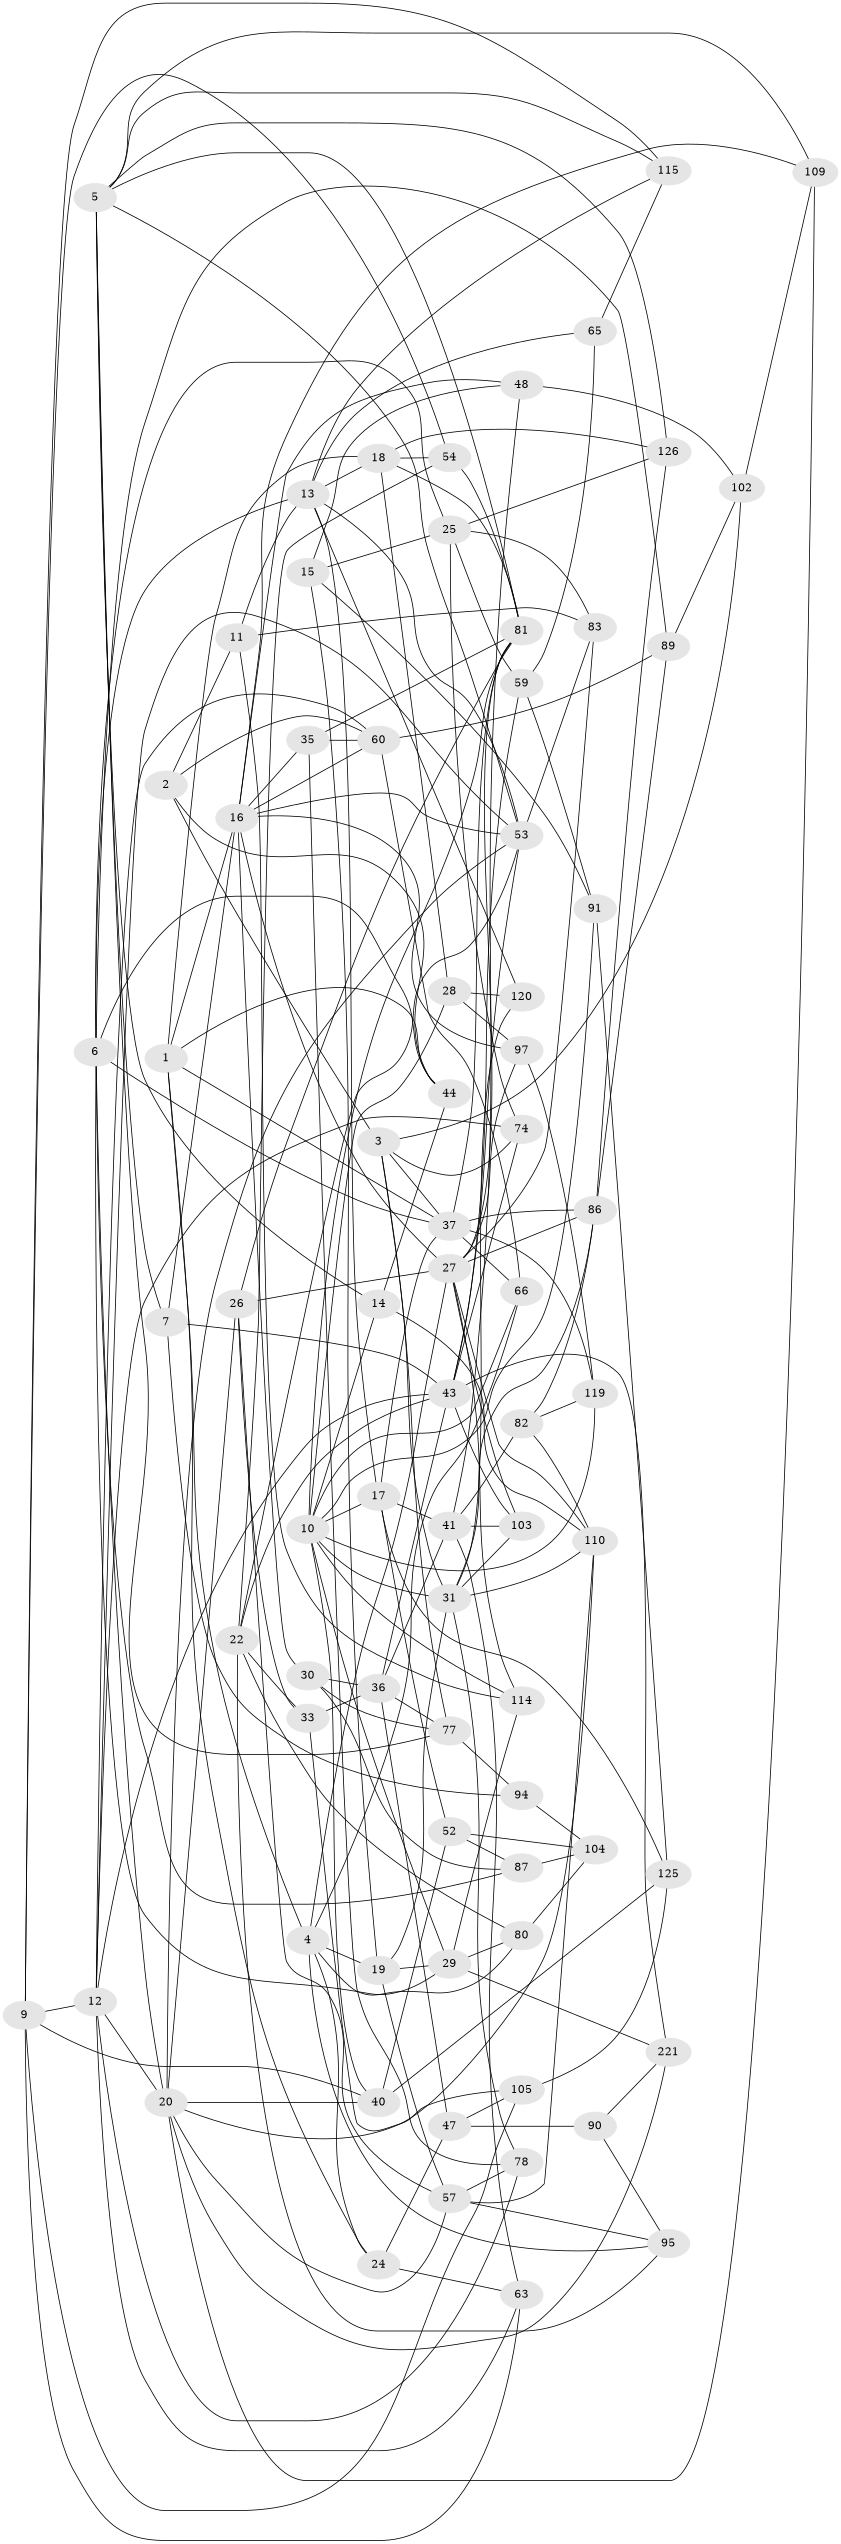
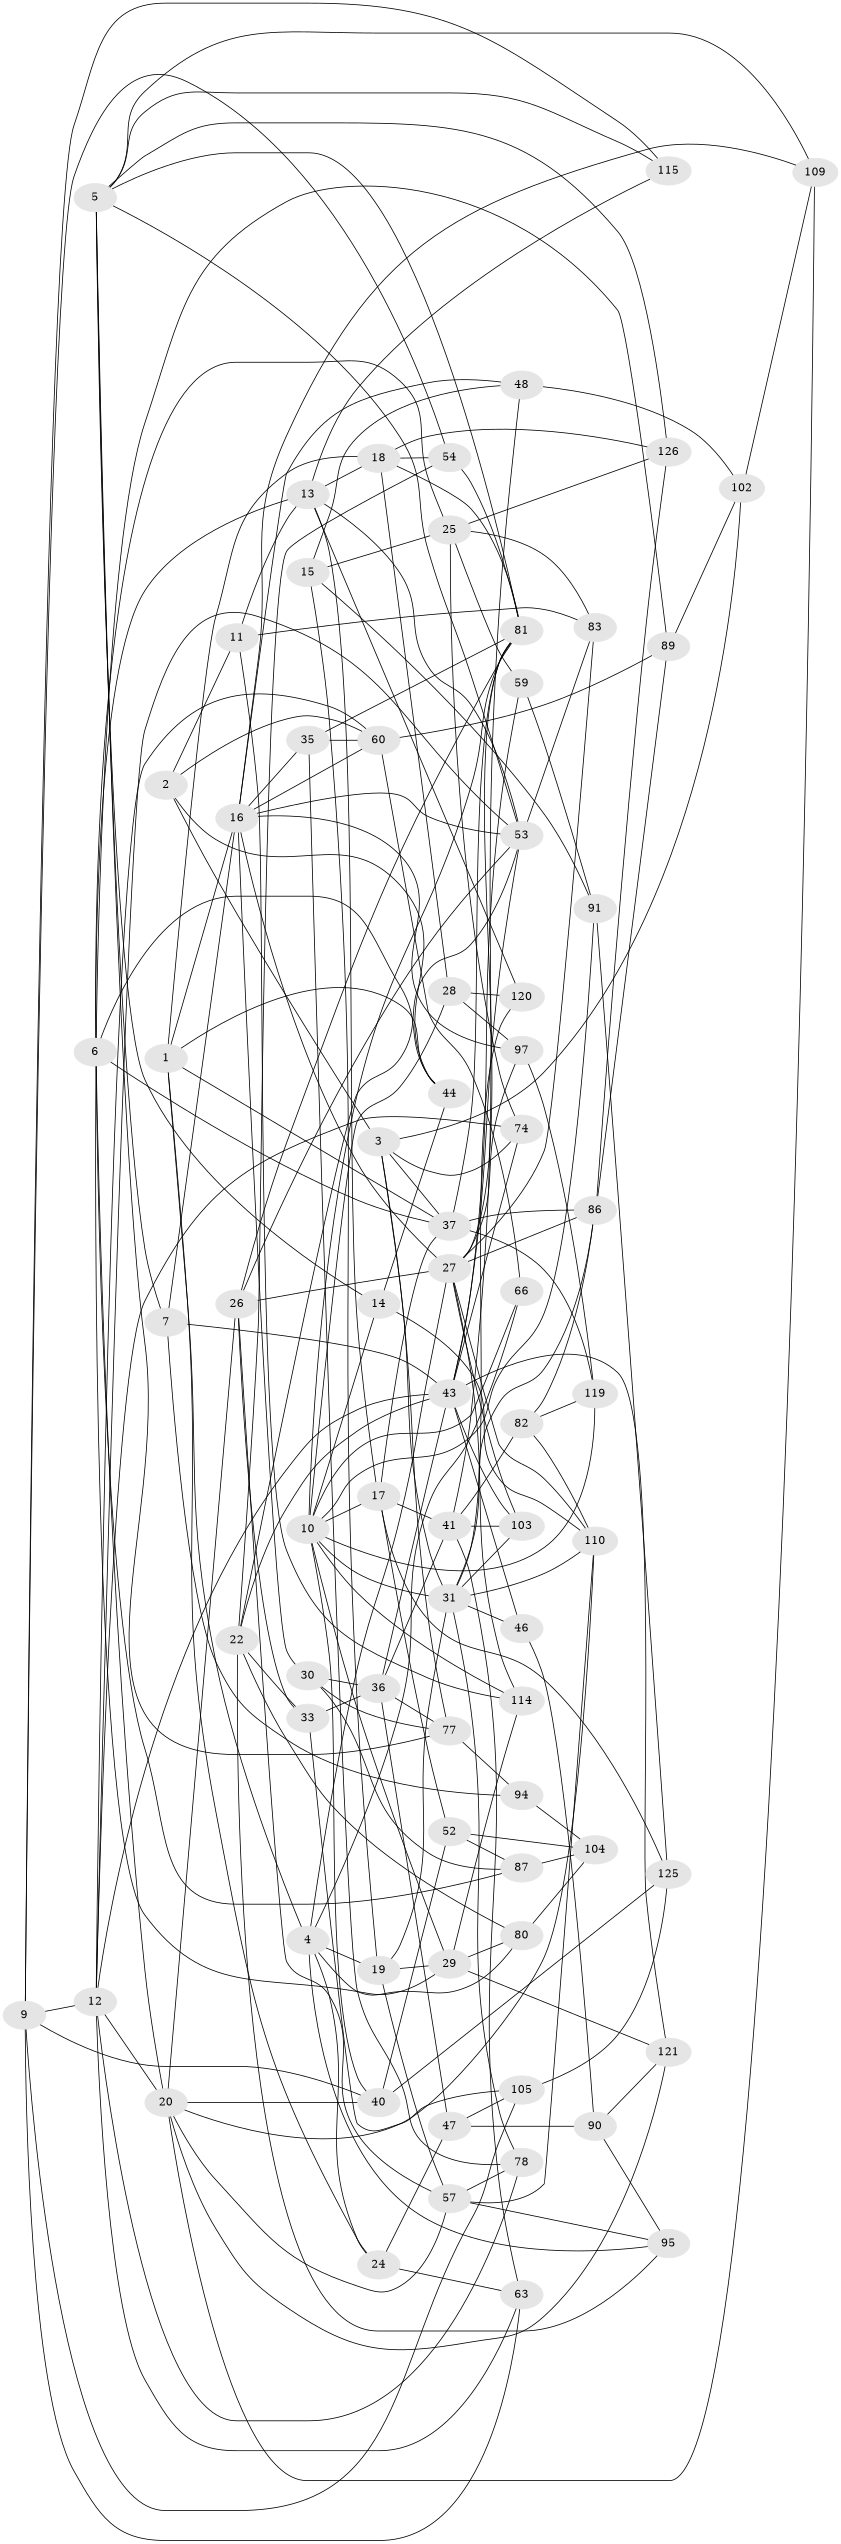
(595, 332) -> none
(490, 1263) -> none
(199, 1383) -> (358, 1057)
none -> (522, 1629)
(669, 2052) -> (669, 2052)
